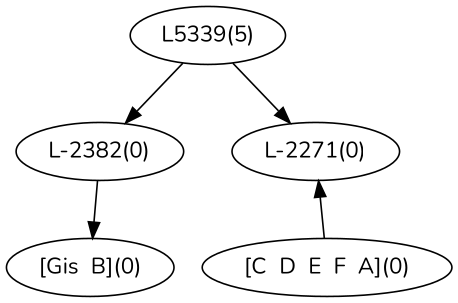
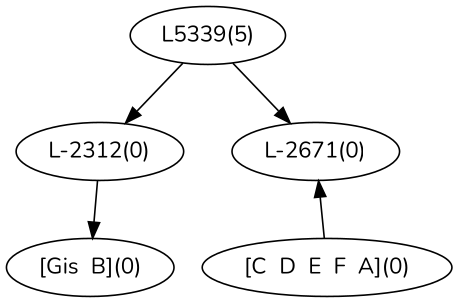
(100, 151) -> (100, 151)
(316, 151) -> (316, 151)
